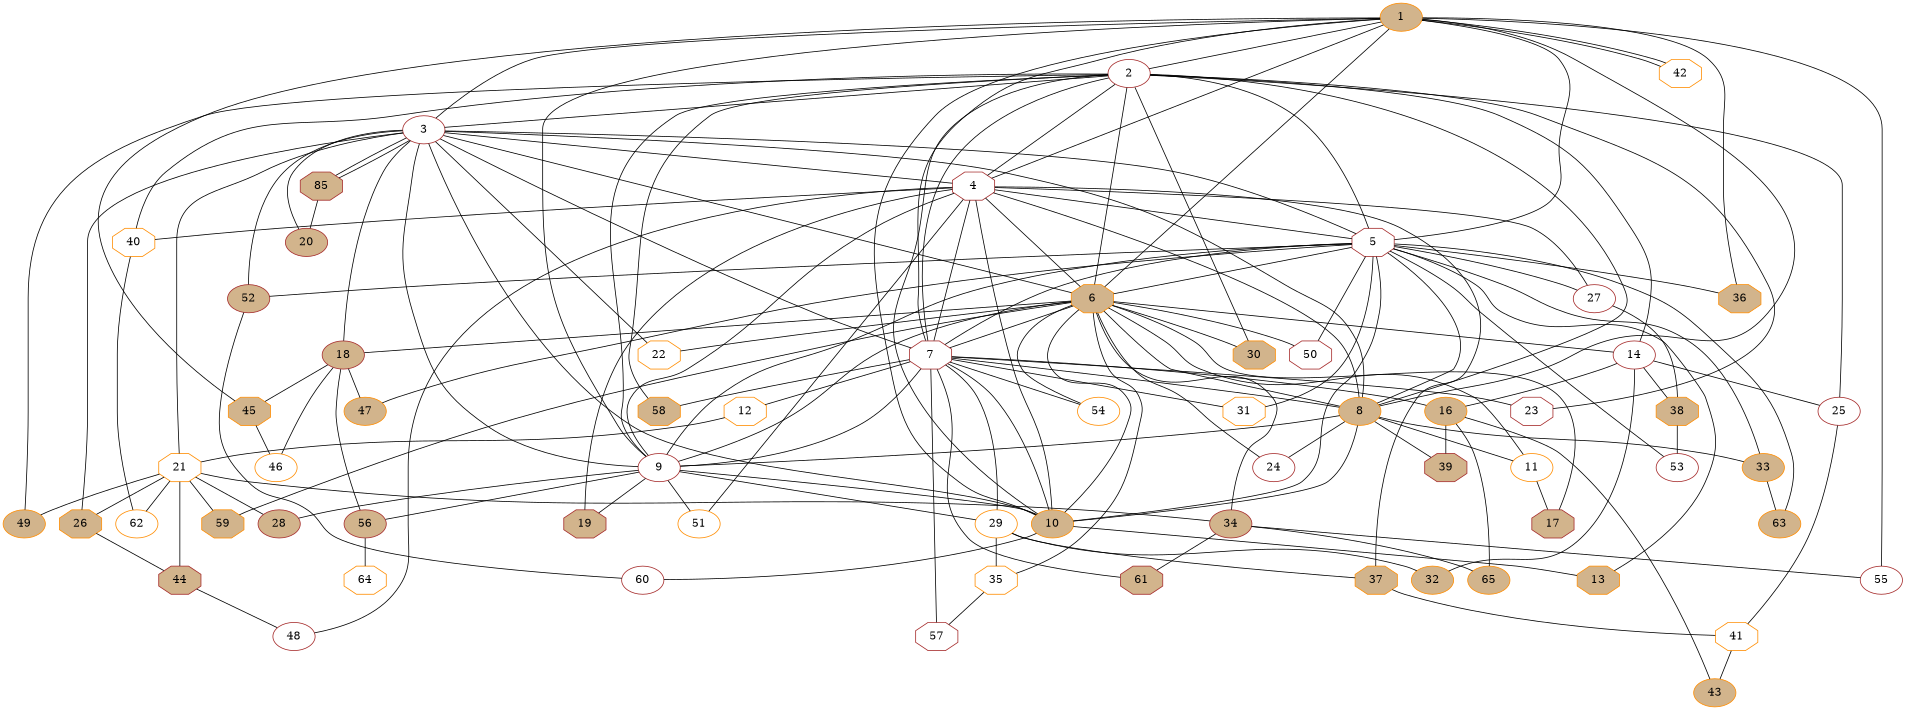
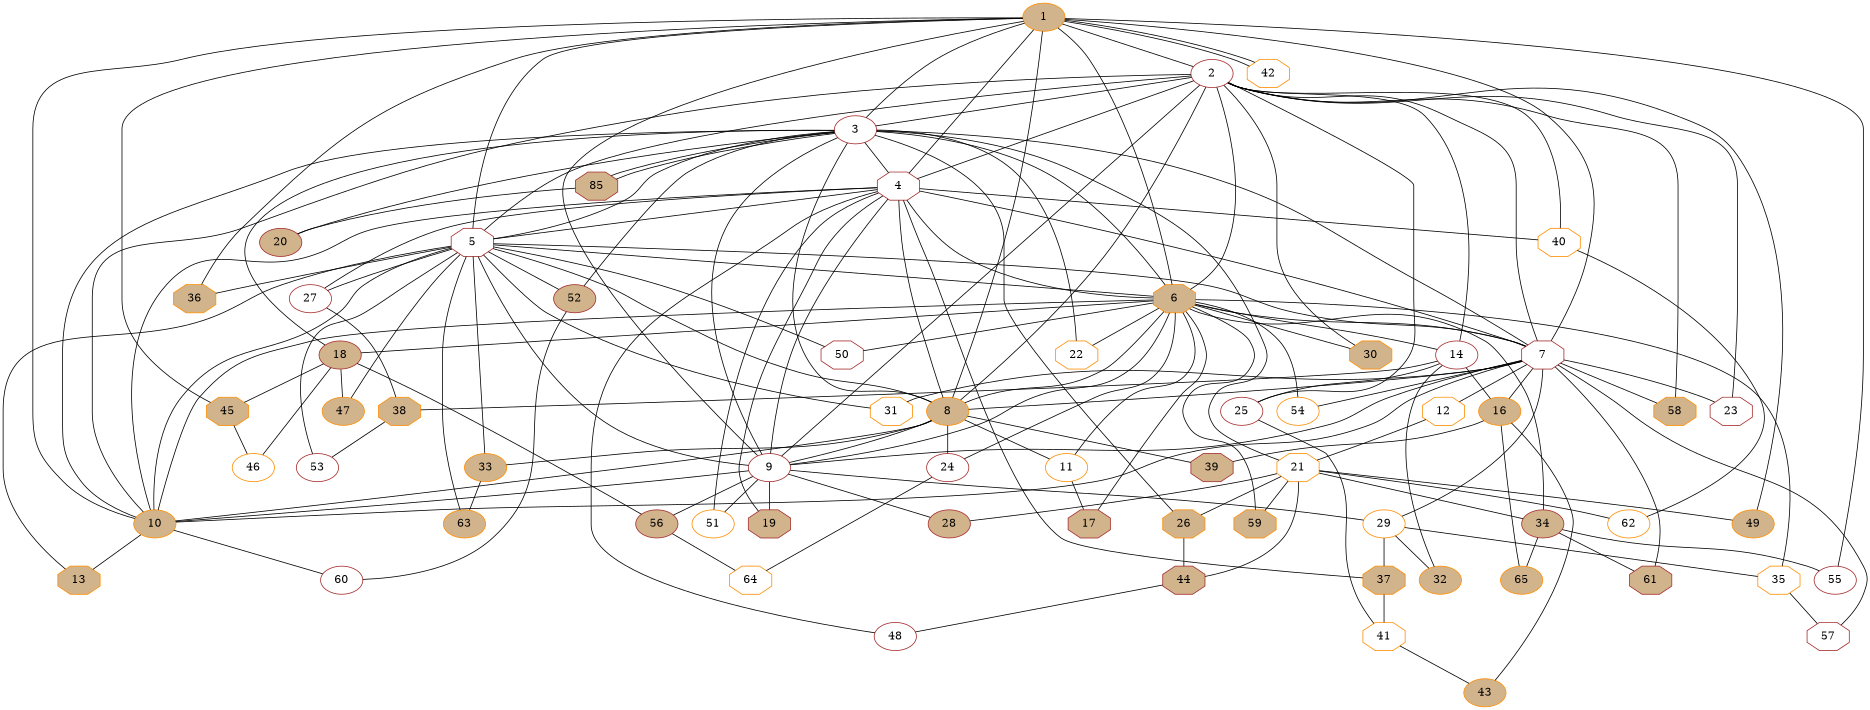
none -> (849, 524)
